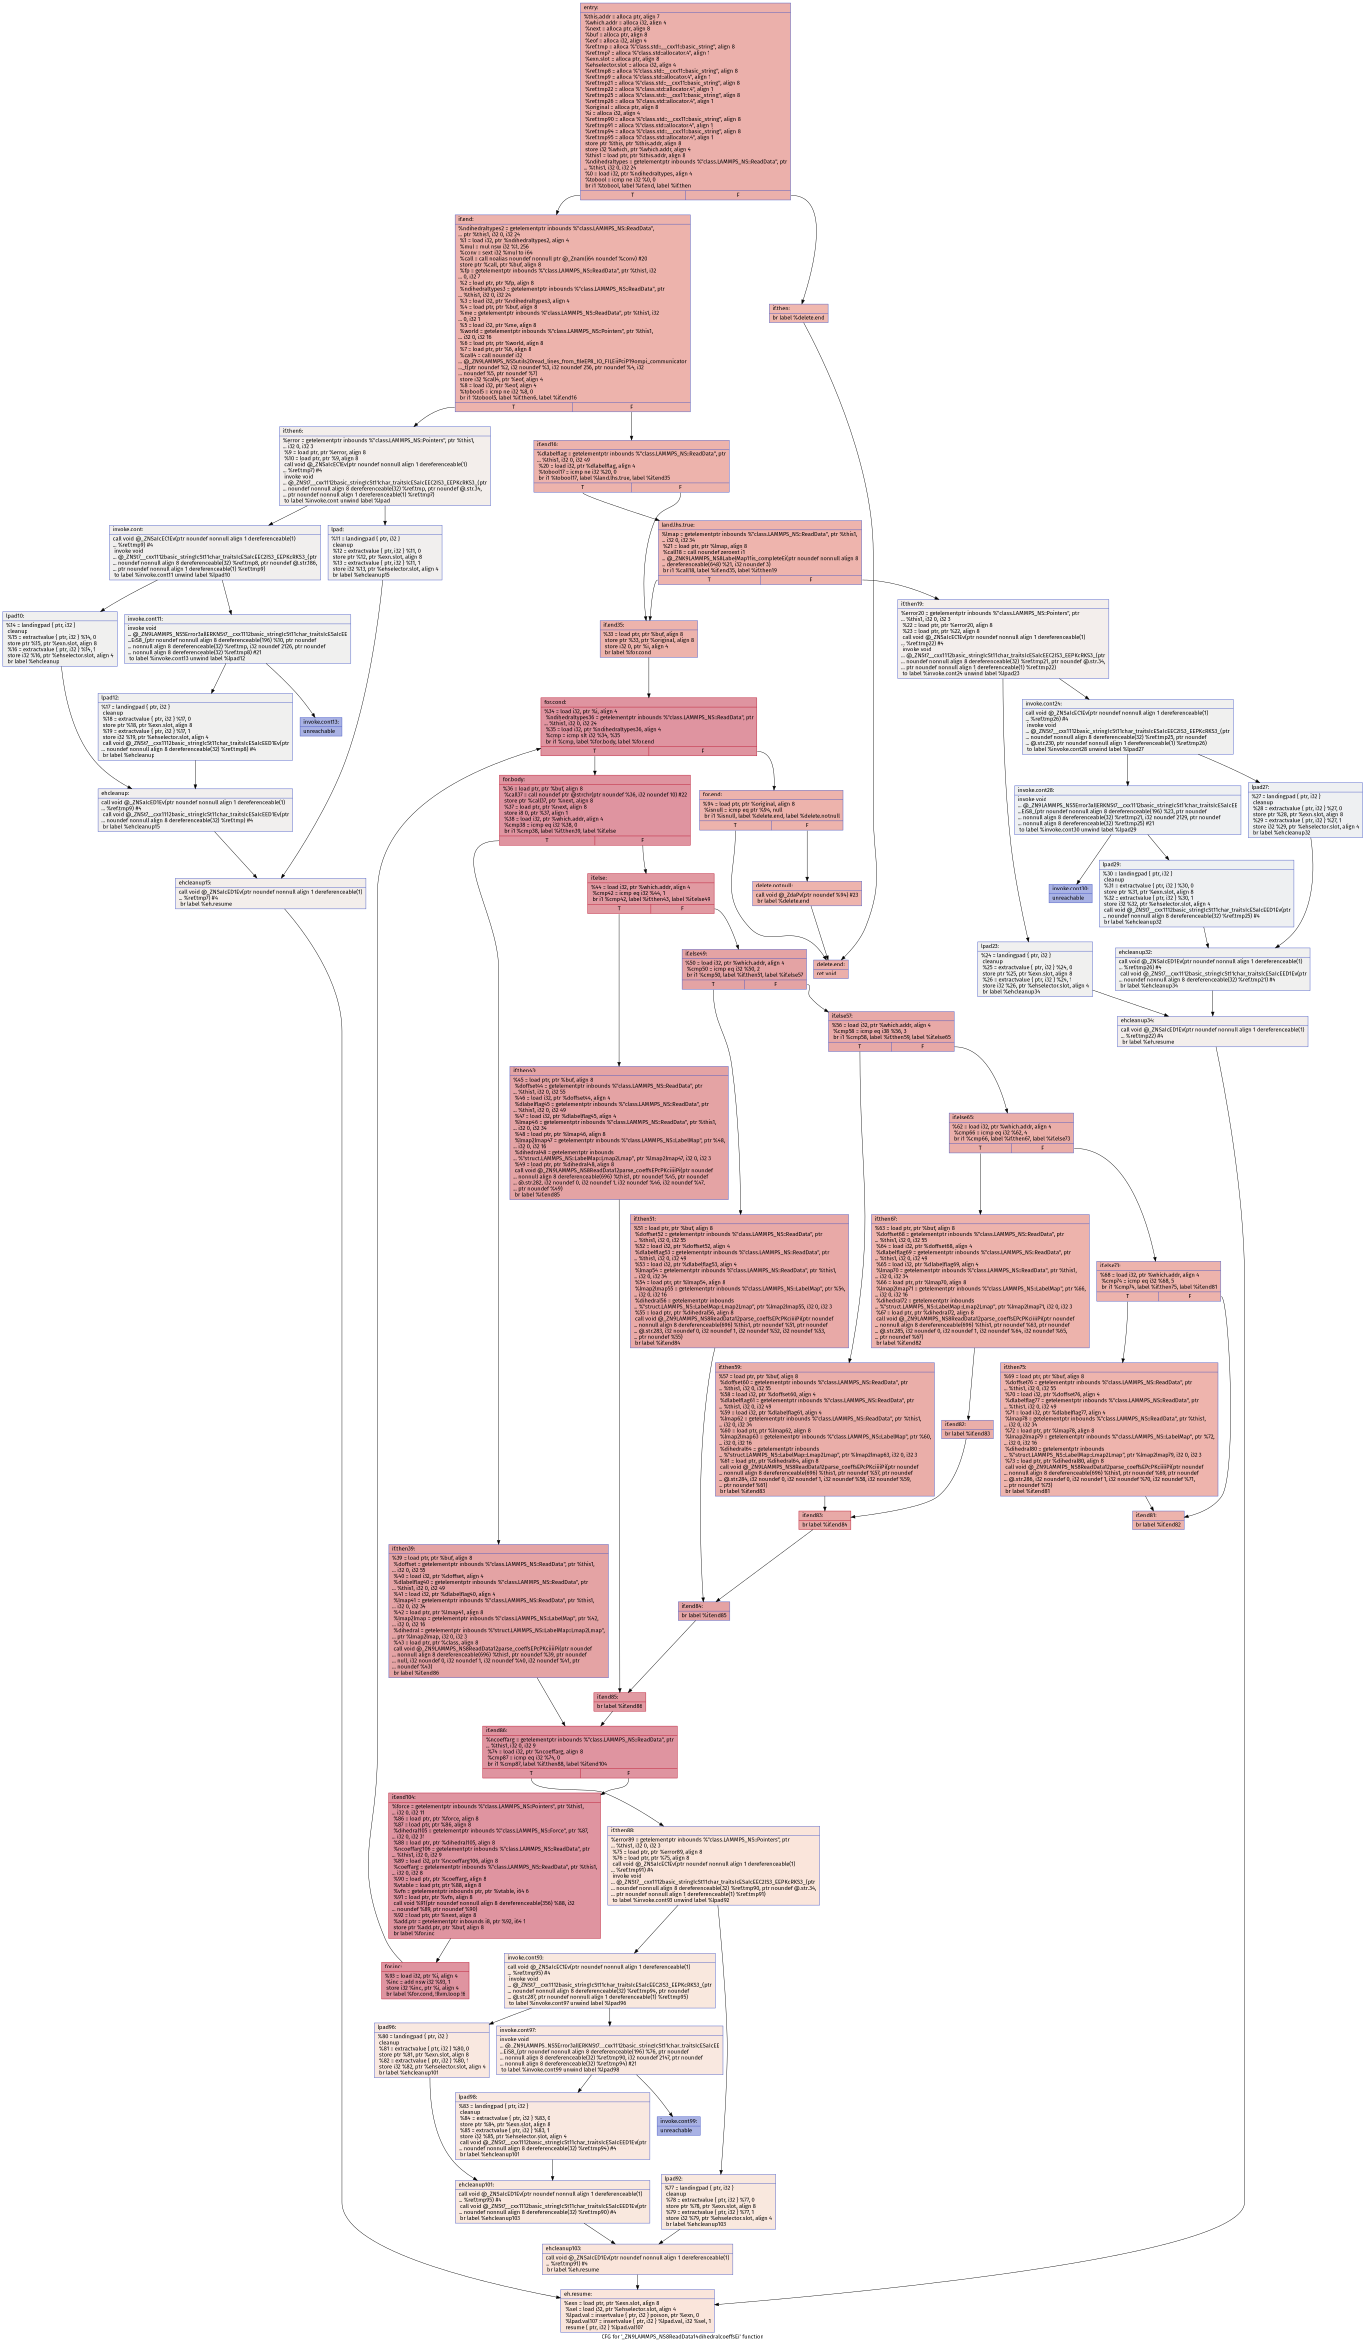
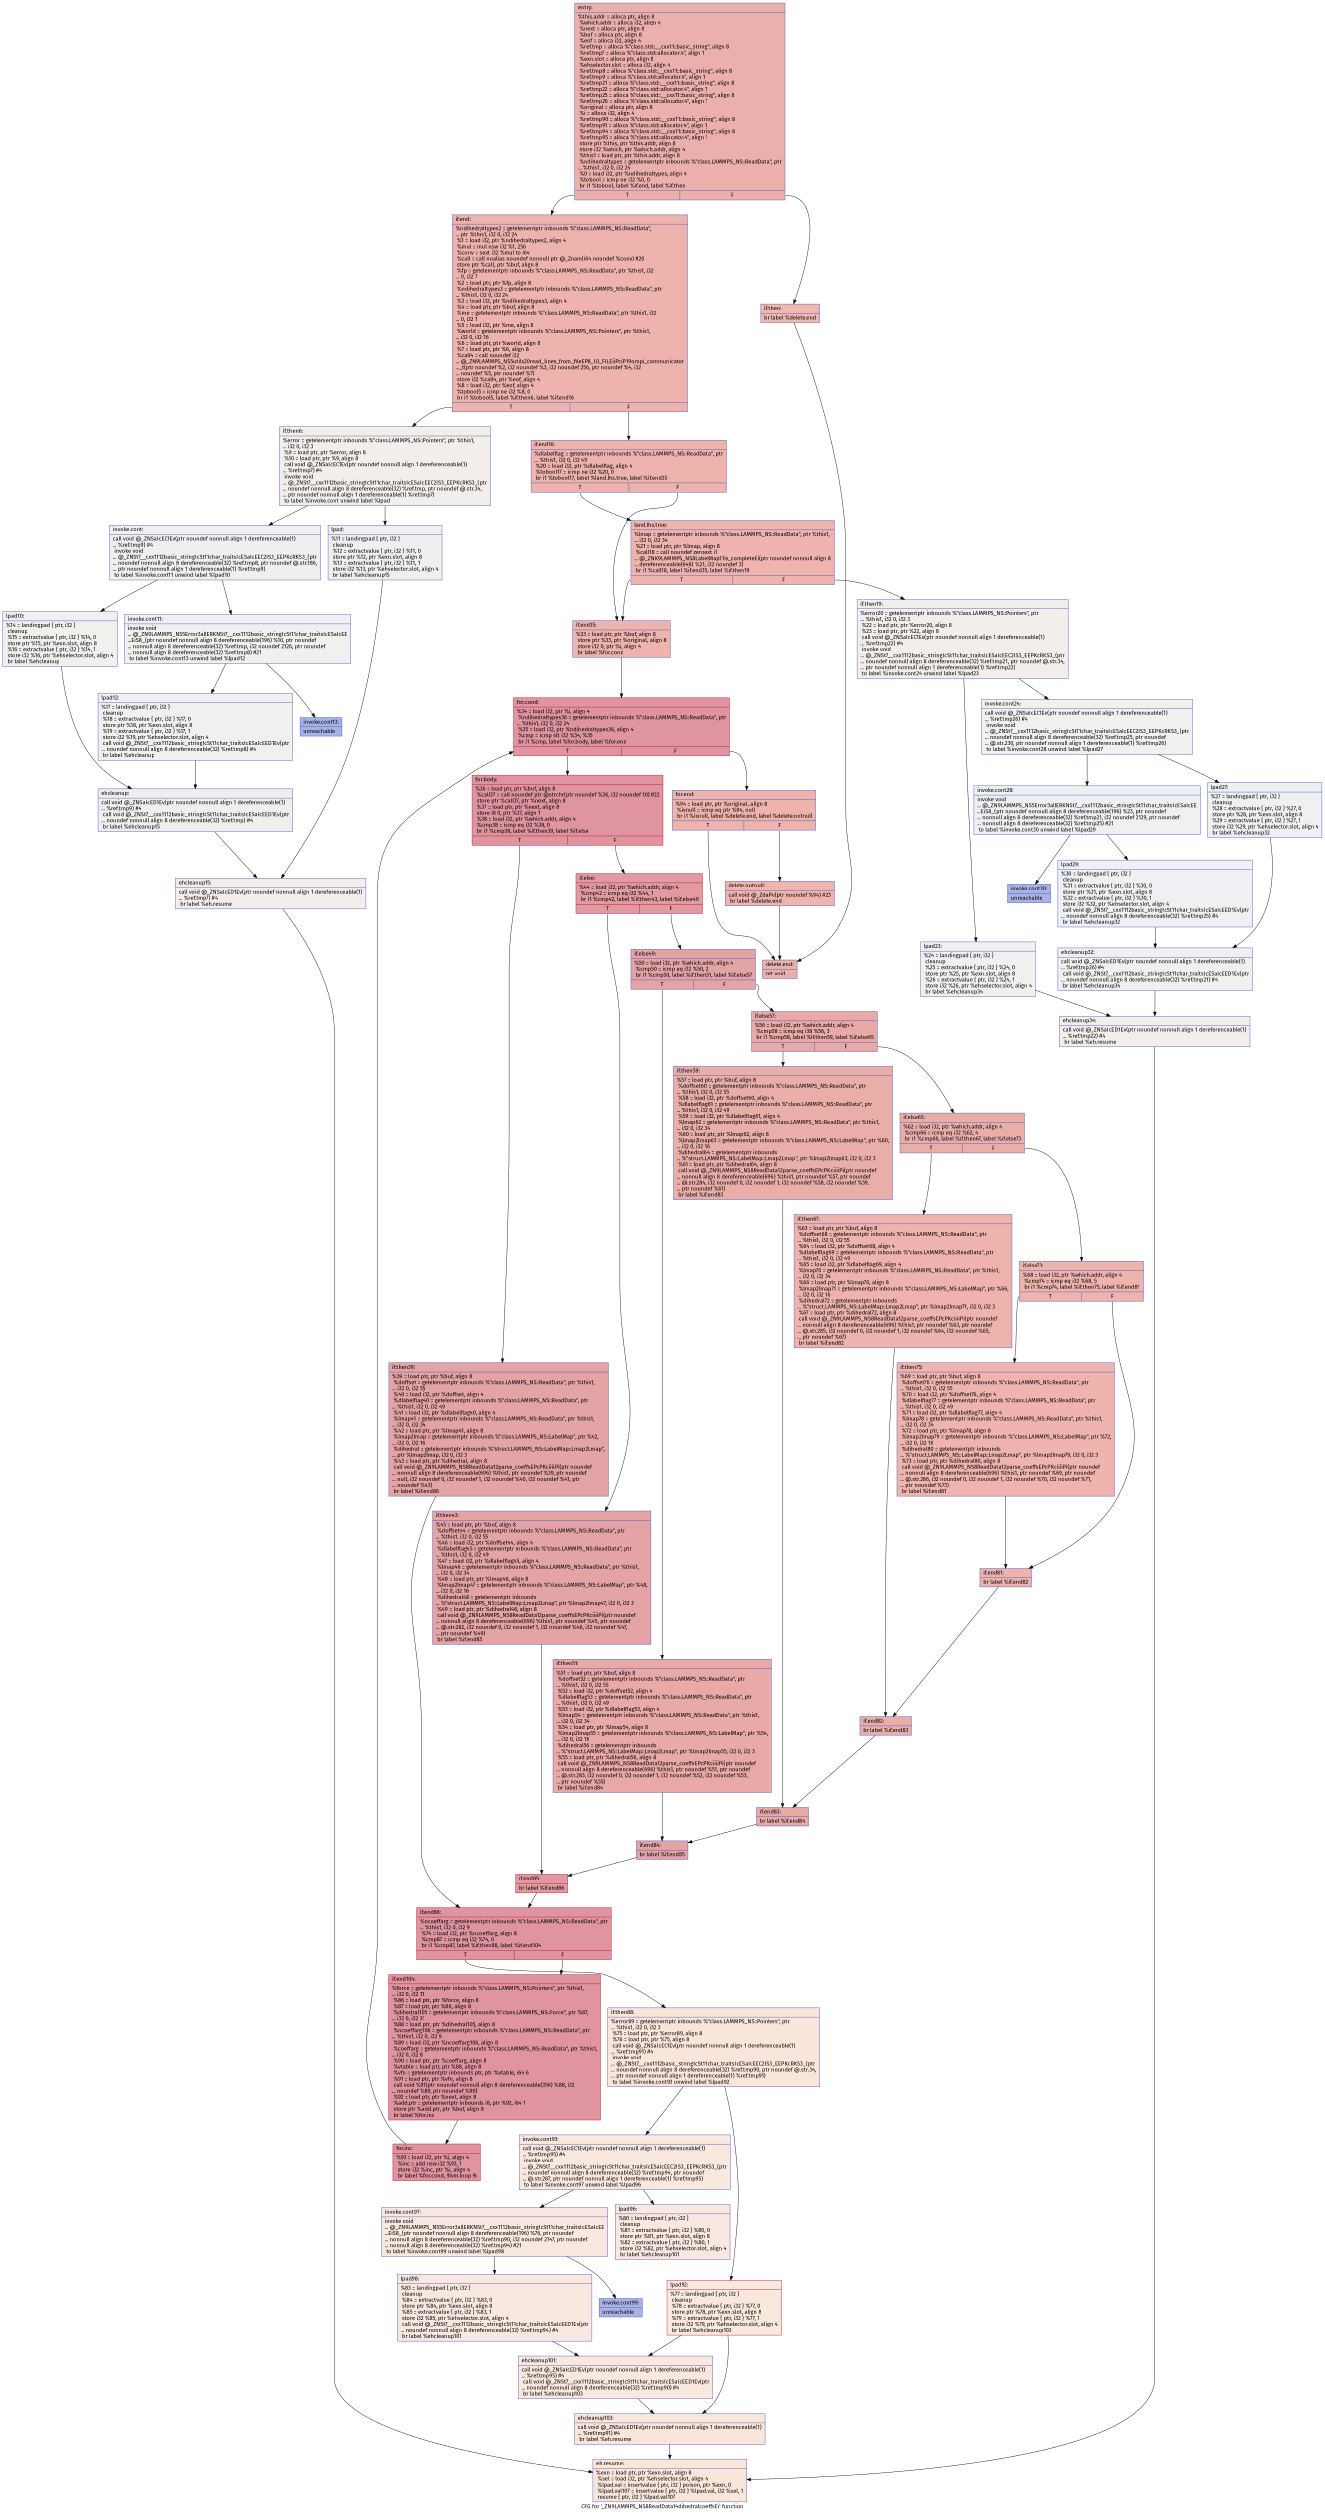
(622, 17) -> (616, 17)
(825, 1520) -> (783, 1817)
(435, 1643) -> (440, 1461)
none -> (947, 1650)
(438, 2134) -> (667, 2344)
(719, 2202) -> (724, 2308)
